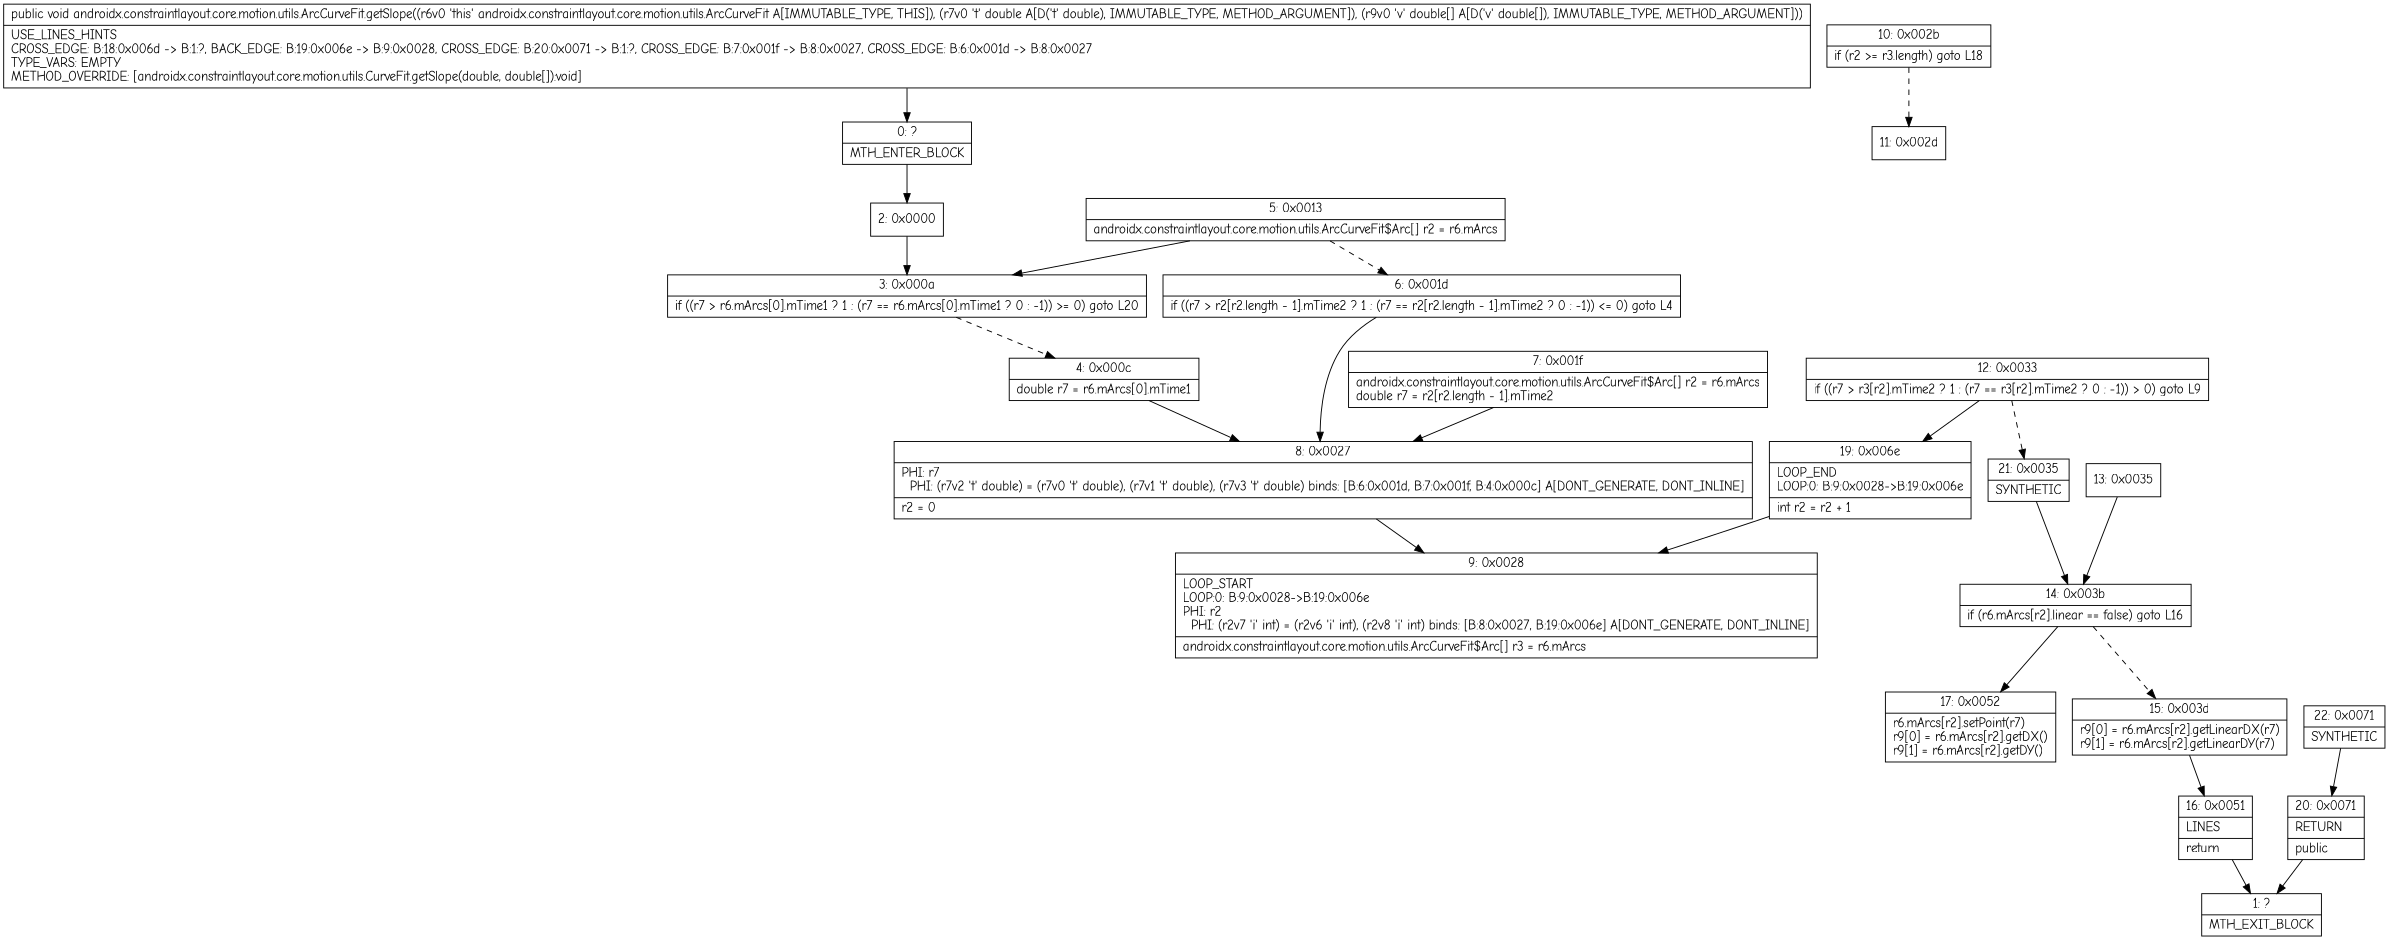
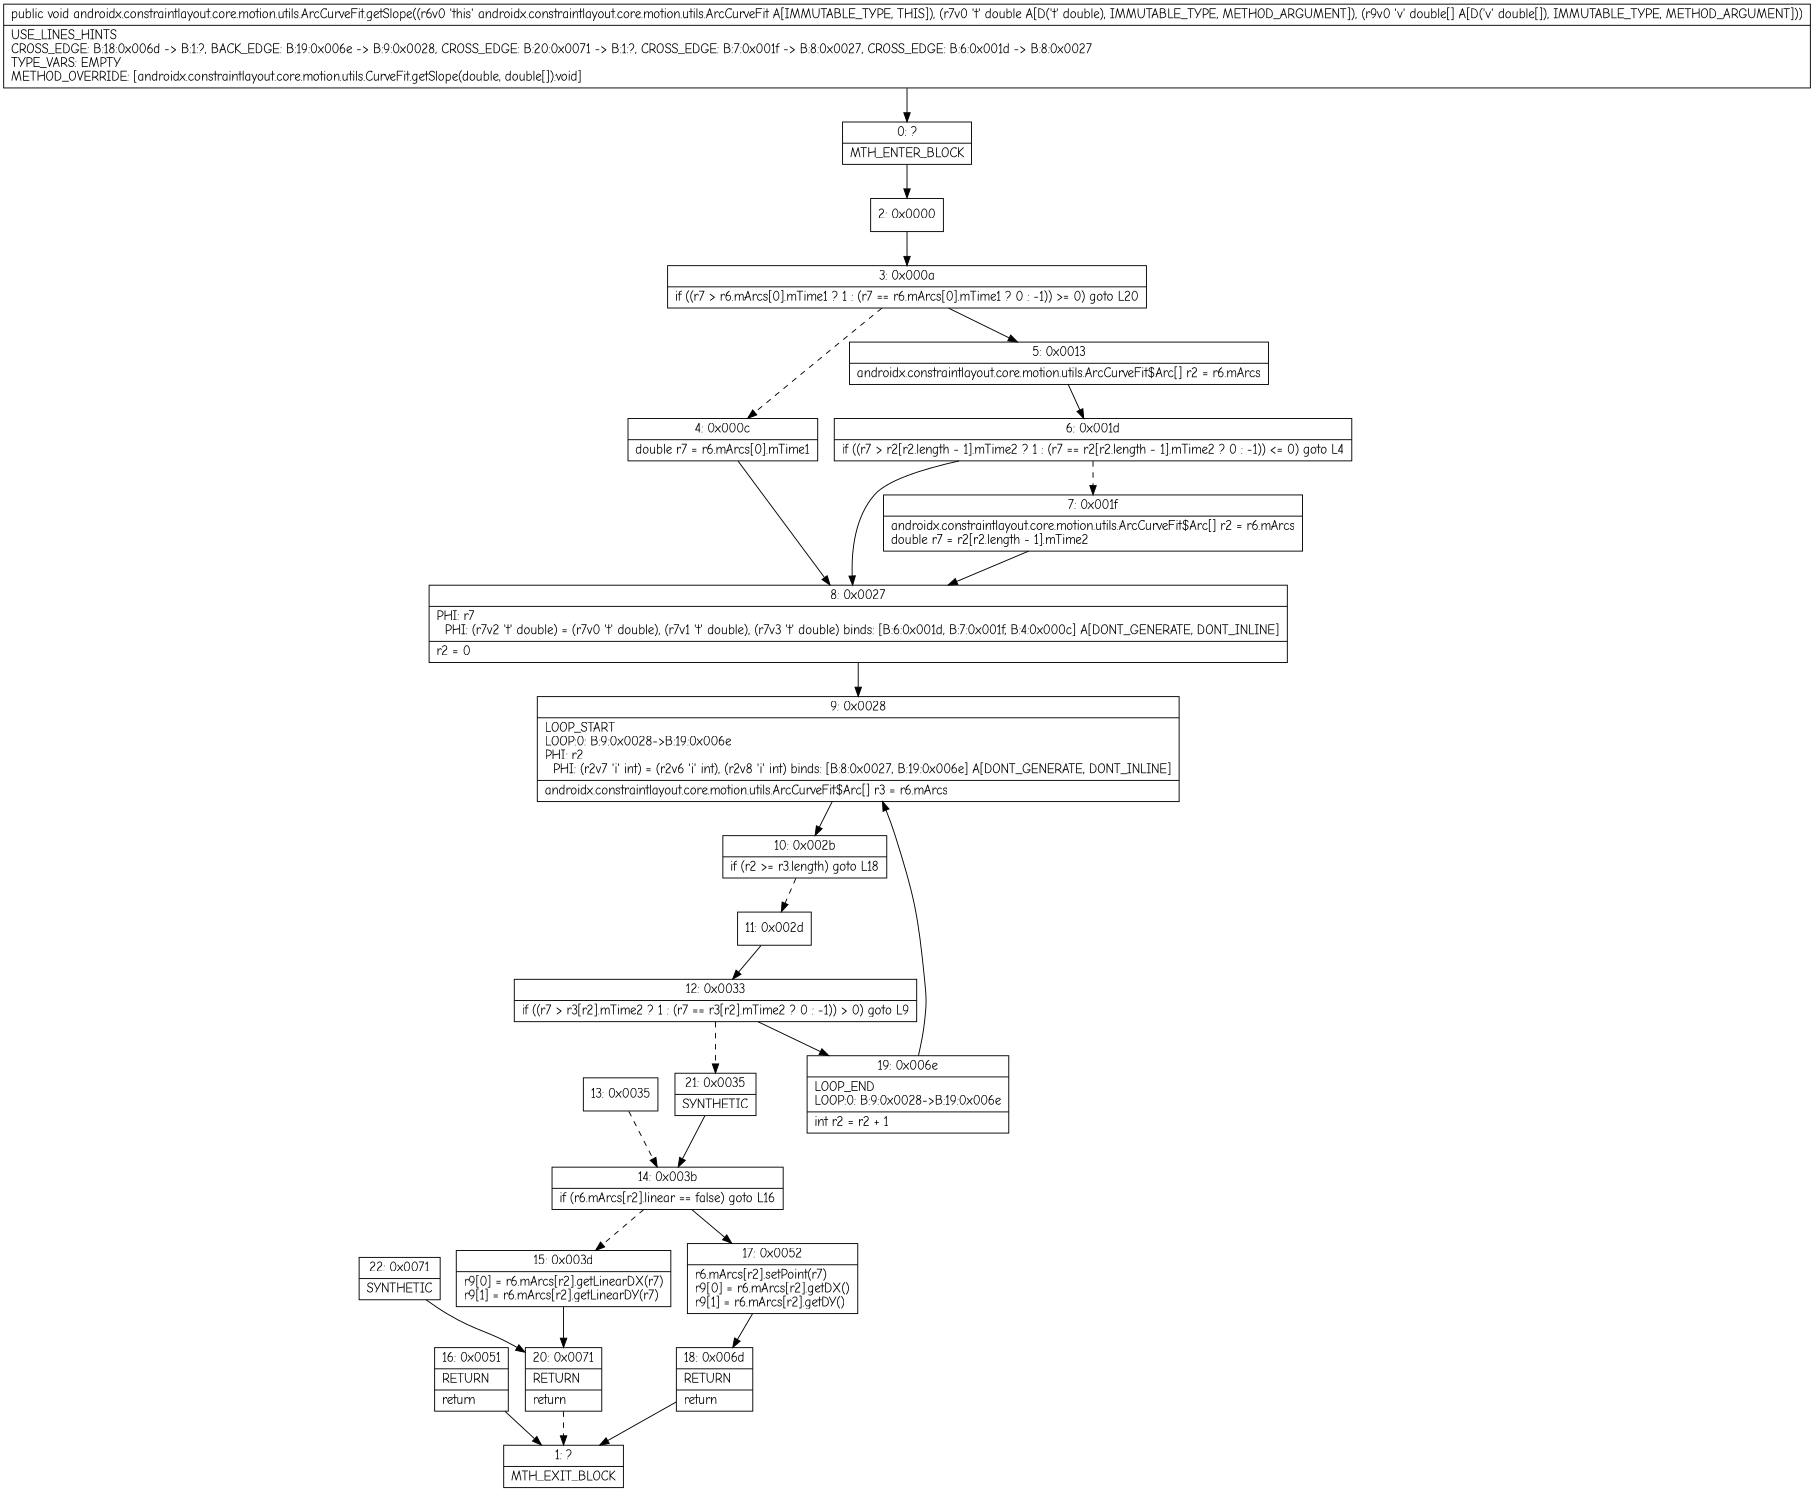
(1355, 255) -> (1074, 397)
(1106, 257) -> (979, 323)
none -> (1093, 473)
(2102, 536) -> (641, 1135)
(2195, 771) -> (564, 1322)
none -> (826, 814)
(2203, 827) -> (466, 1379)
(2312, 849) -> (550, 1400)
(2293, 873) -> (564, 1424)
none -> (750, 959)
none -> (715, 1379)
